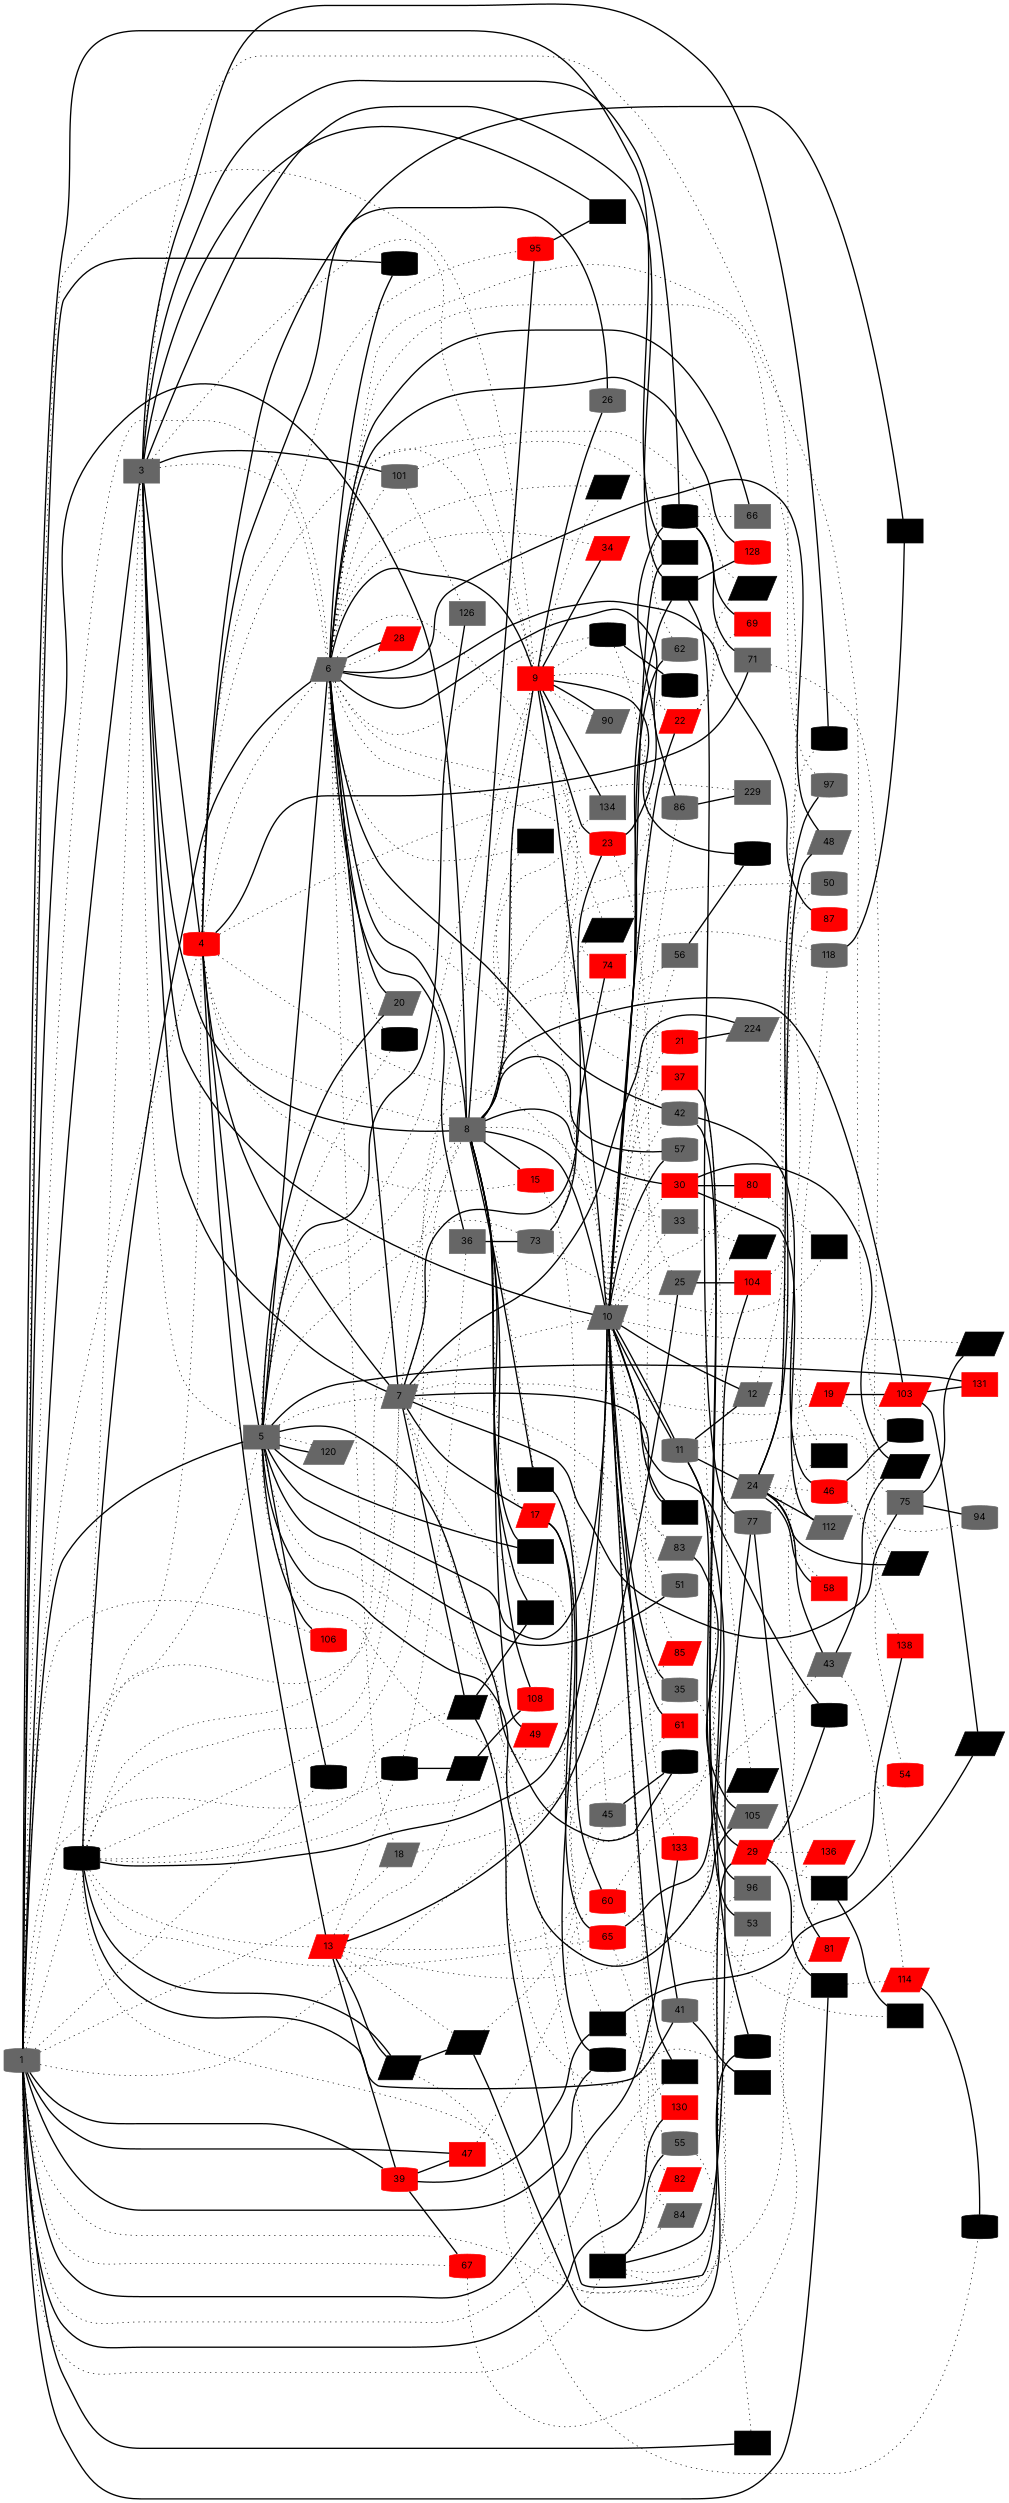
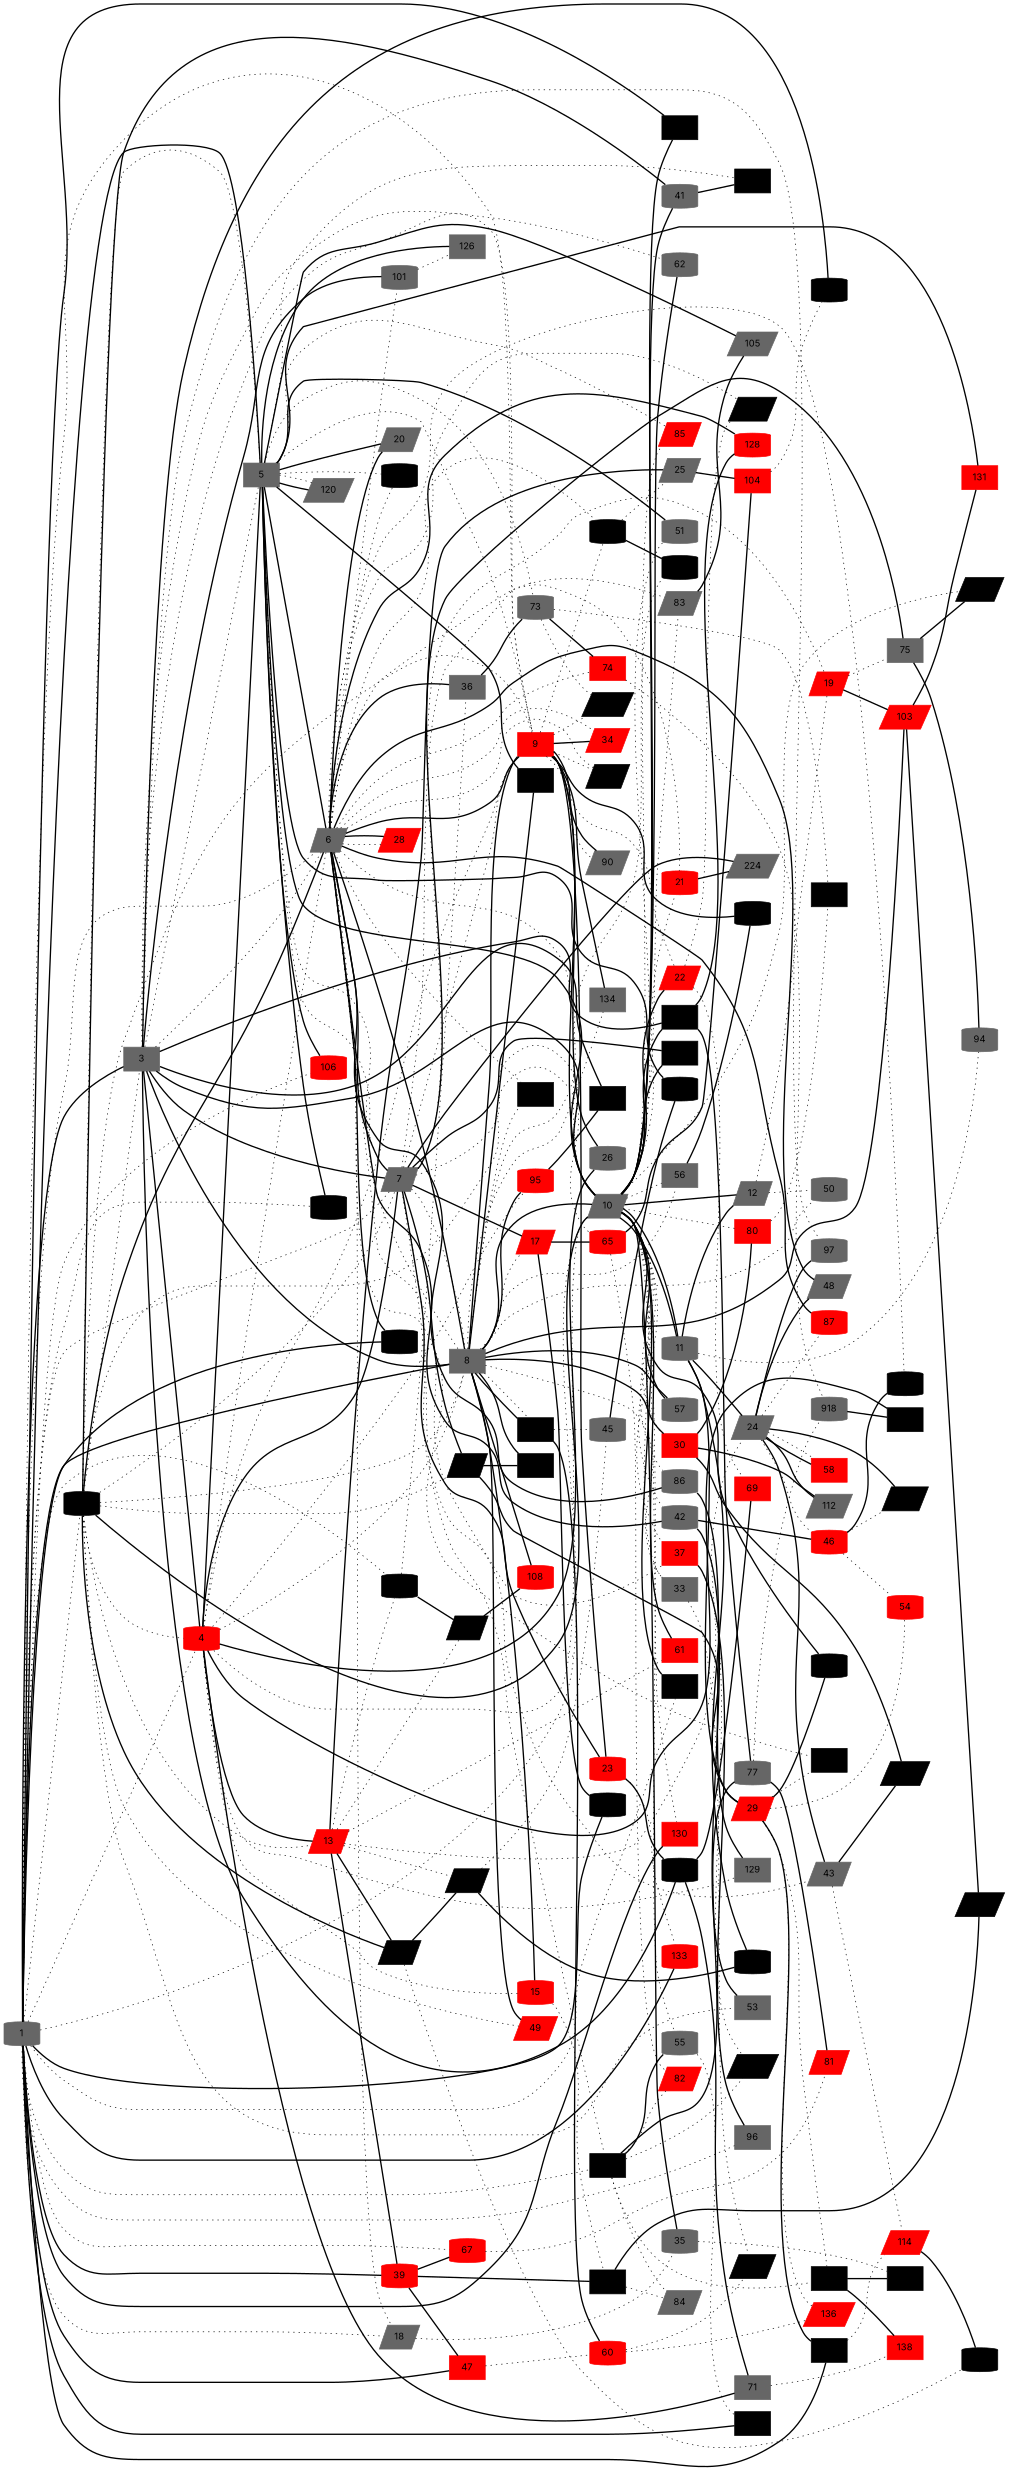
(614, 457) -> (197, 451)
(753, 516) -> none
(753, 792) -> (753, 1870)
(829, 955) -> (829, 1409)
